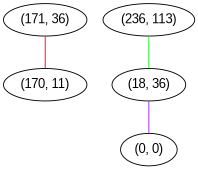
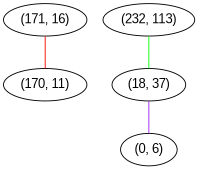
(45, 20) -> (45, 20)
(149, 20) -> (149, 20)
(149, 85) -> (149, 85)
(149, 150) -> (149, 150)
